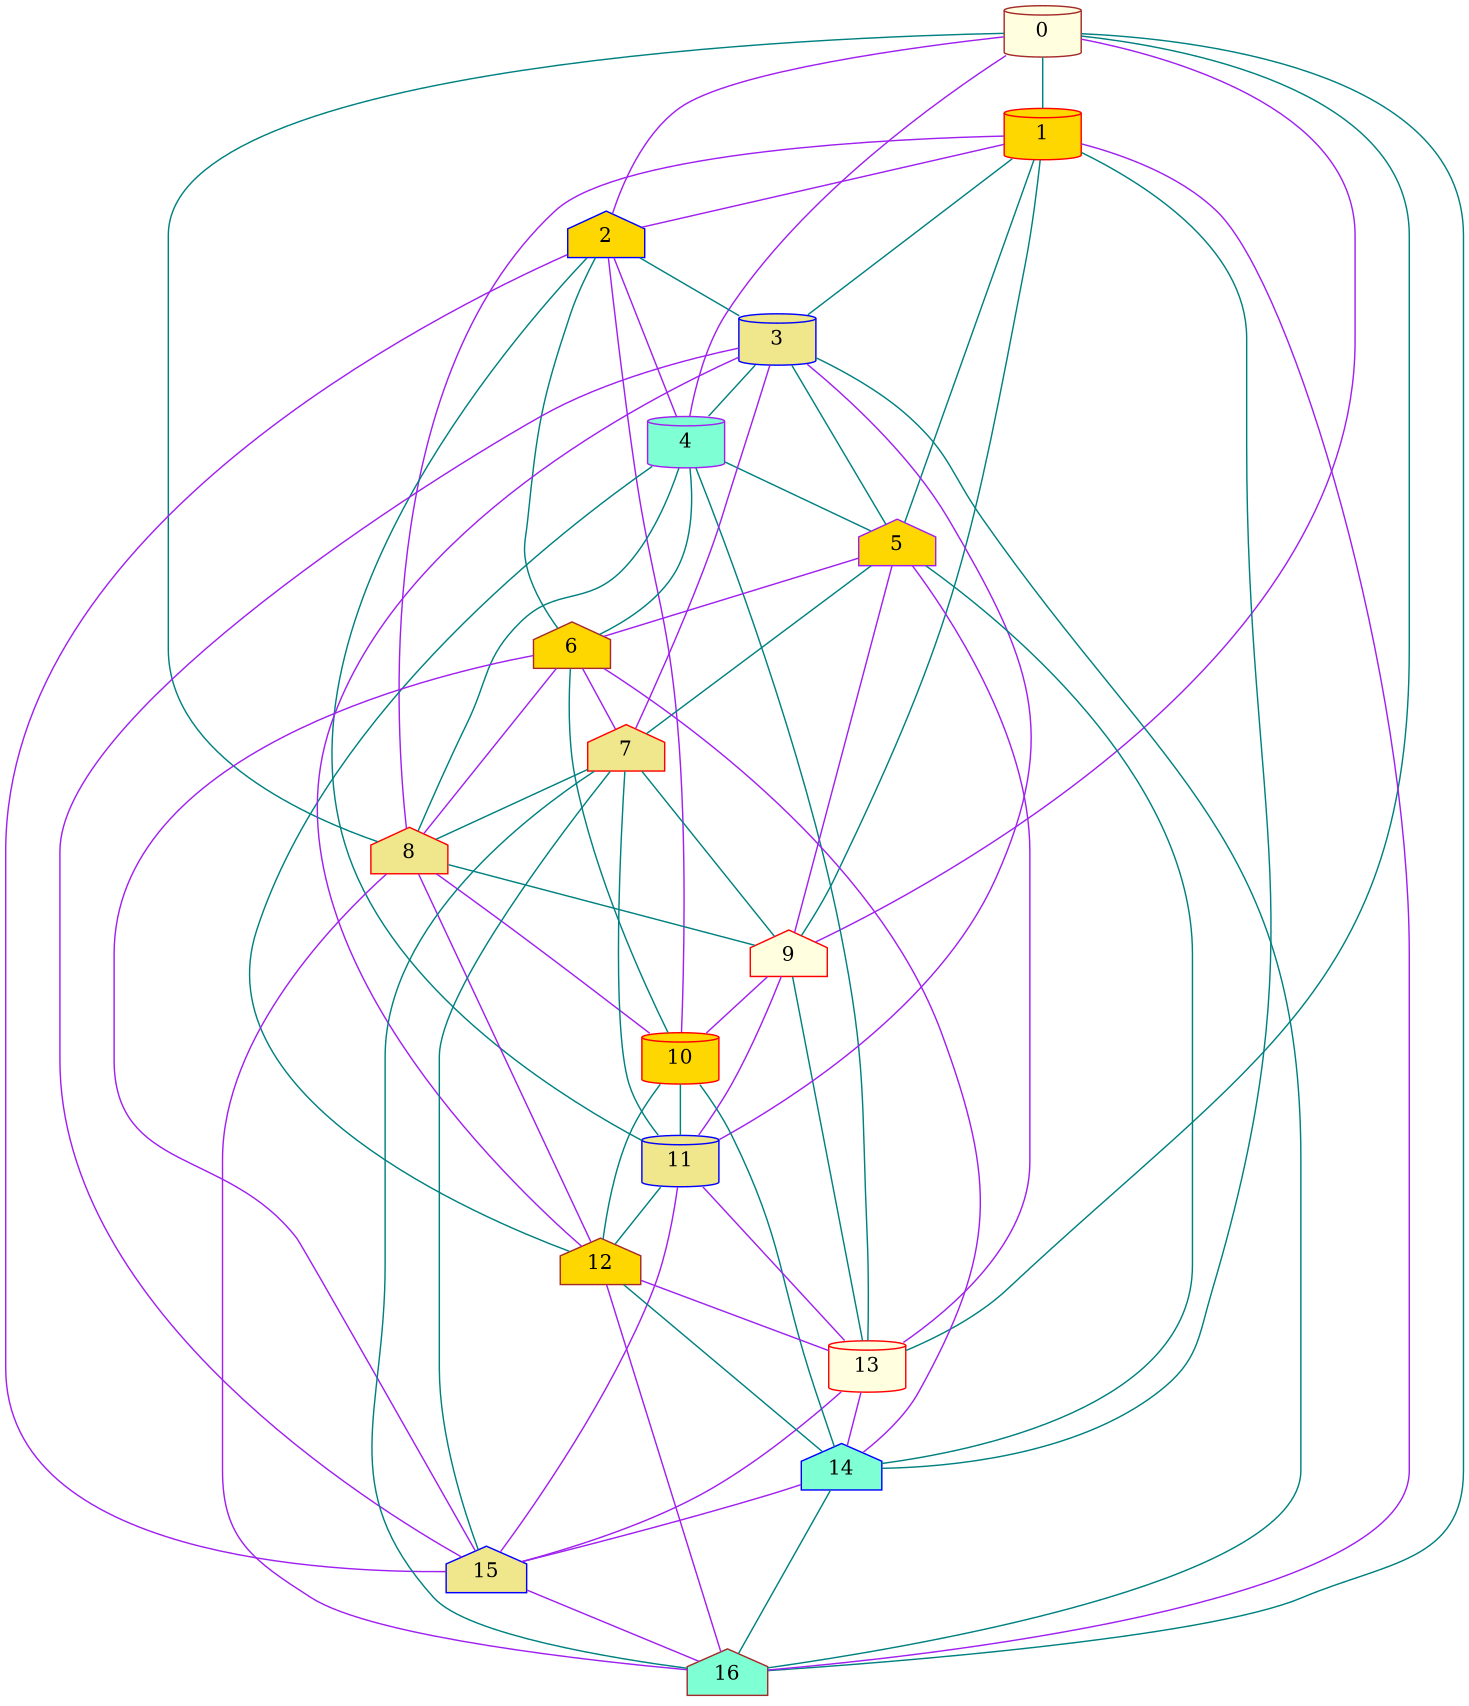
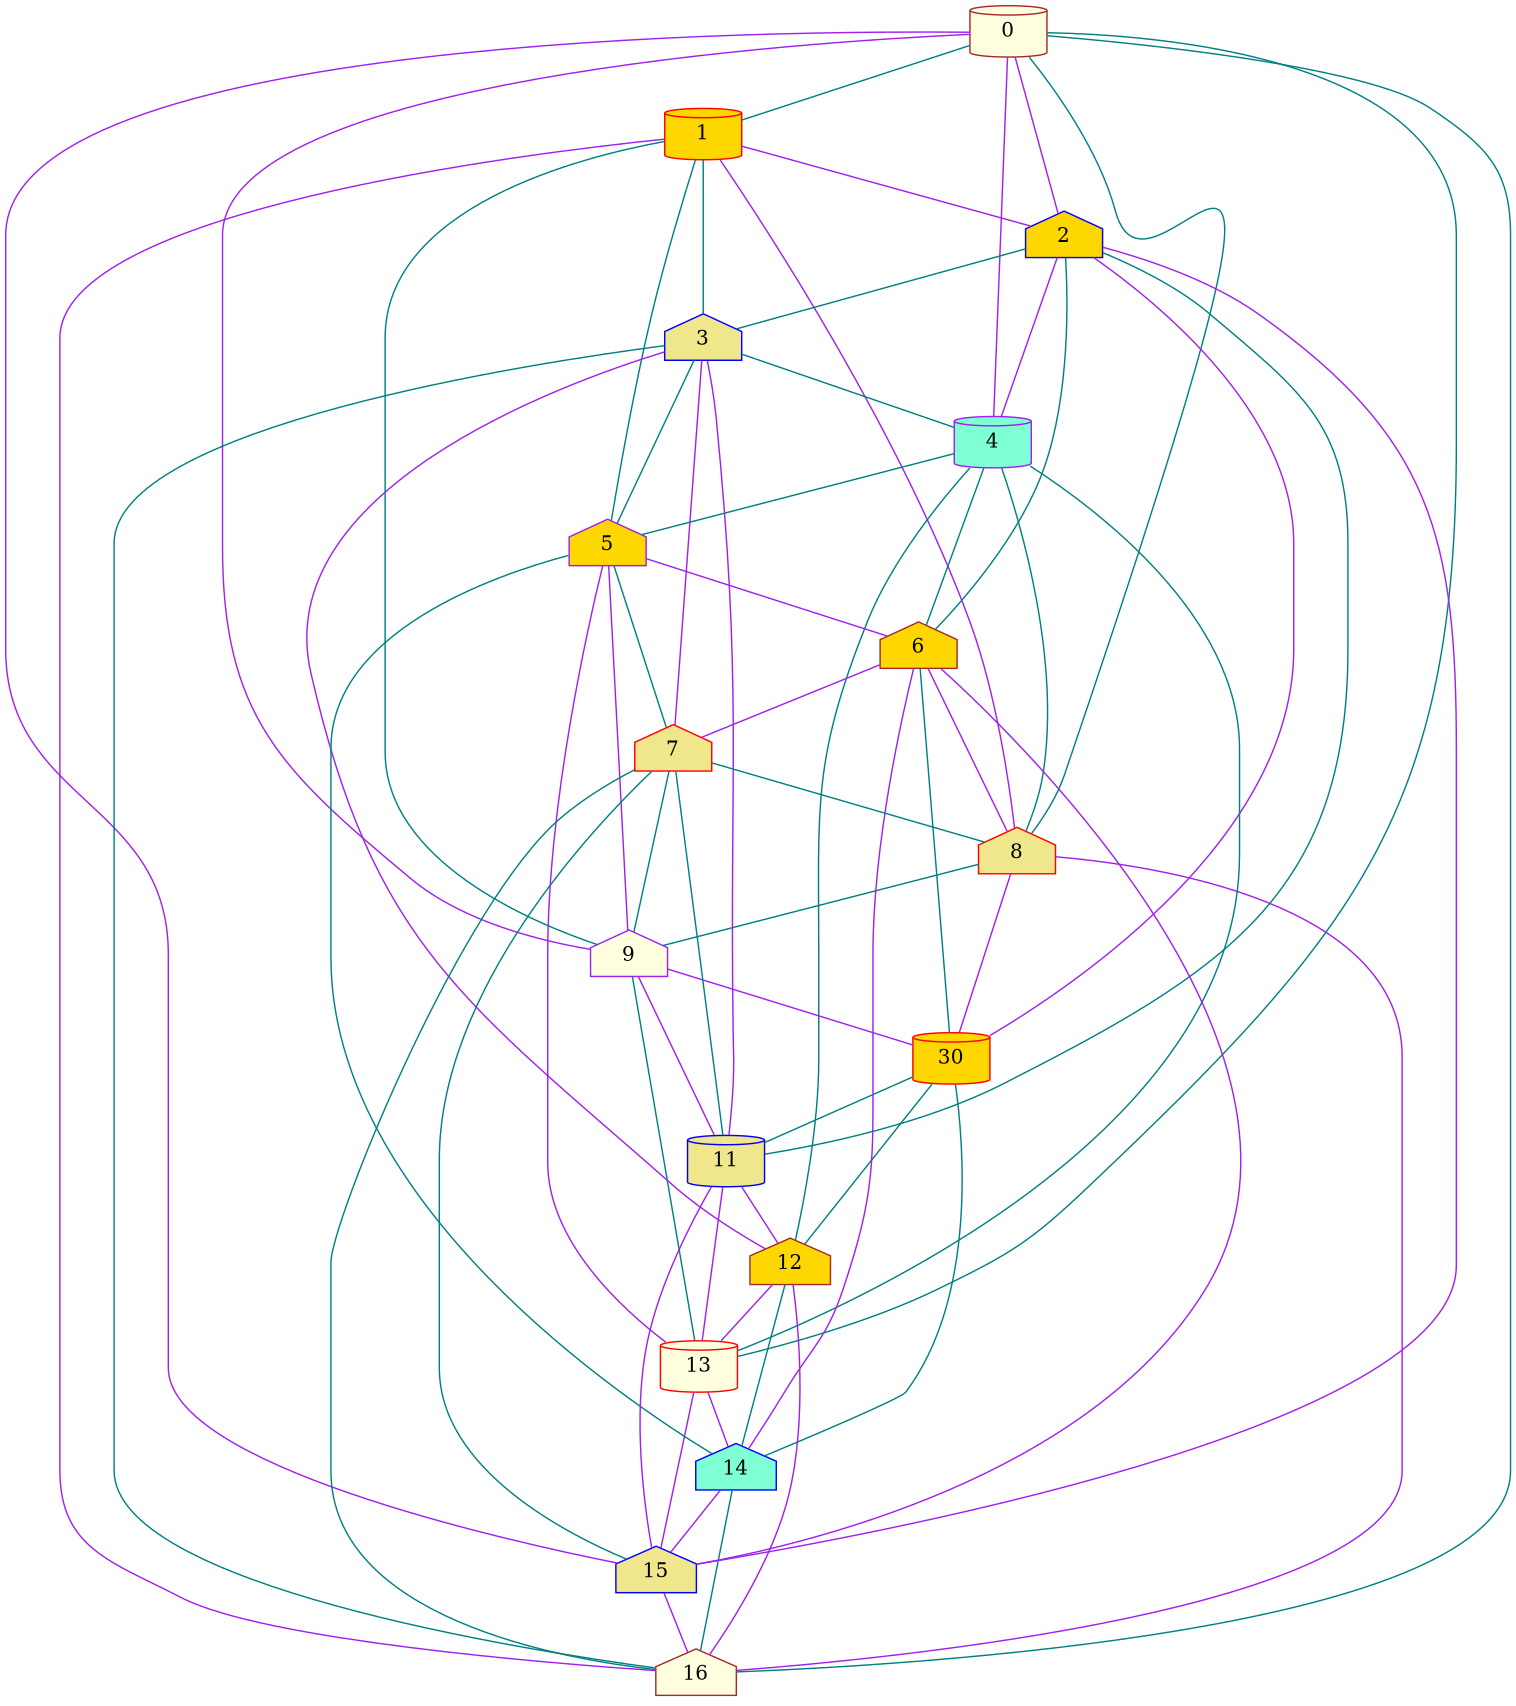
(777, 339) -> (703, 339)
(60, 852) -> (6, 568)
(1270, 891) -> none
(789, 956) -> (629, 956)
(680, 1058) -> (951, 1058)
(509, 1067) -> none
(638, 1216) -> (760, 1215)
(727, 1675) -> (696, 1675)
